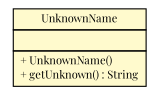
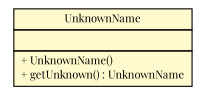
(80, 75) -> (103, 75)
